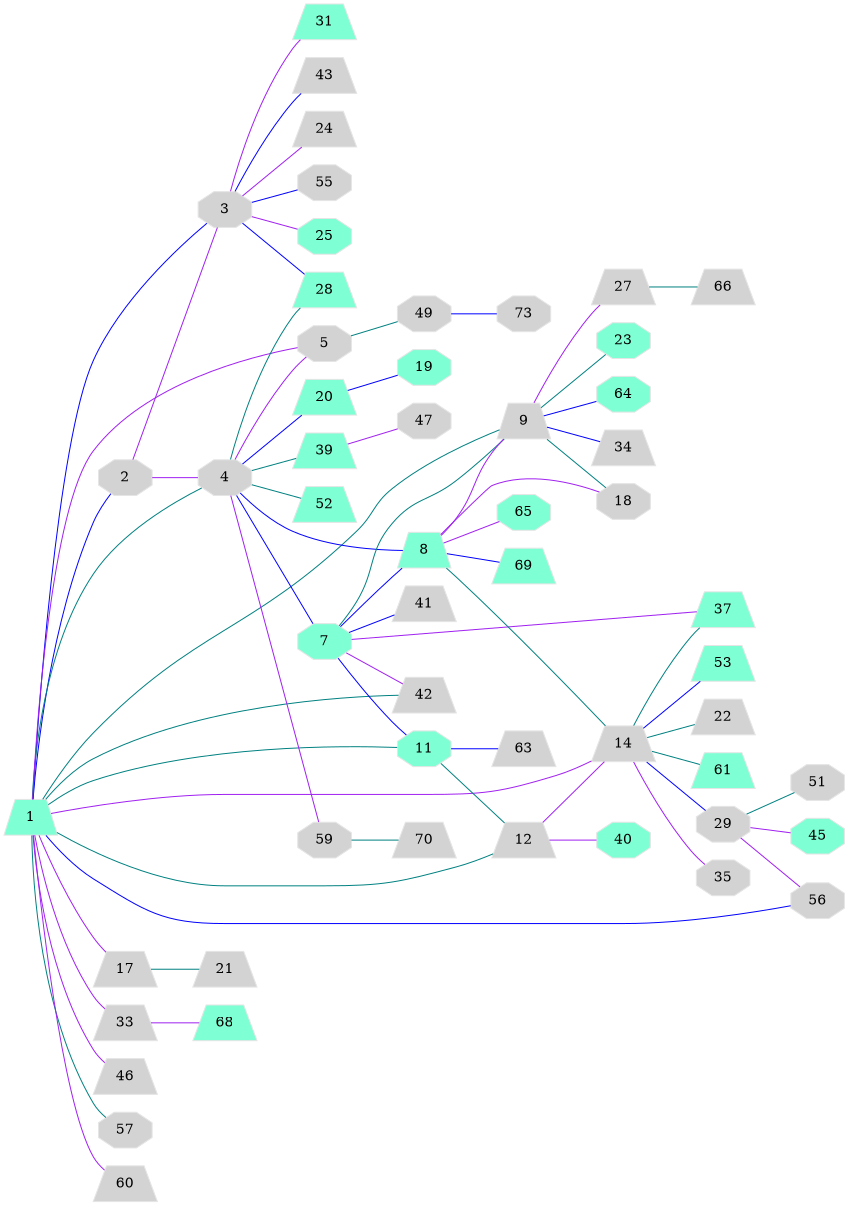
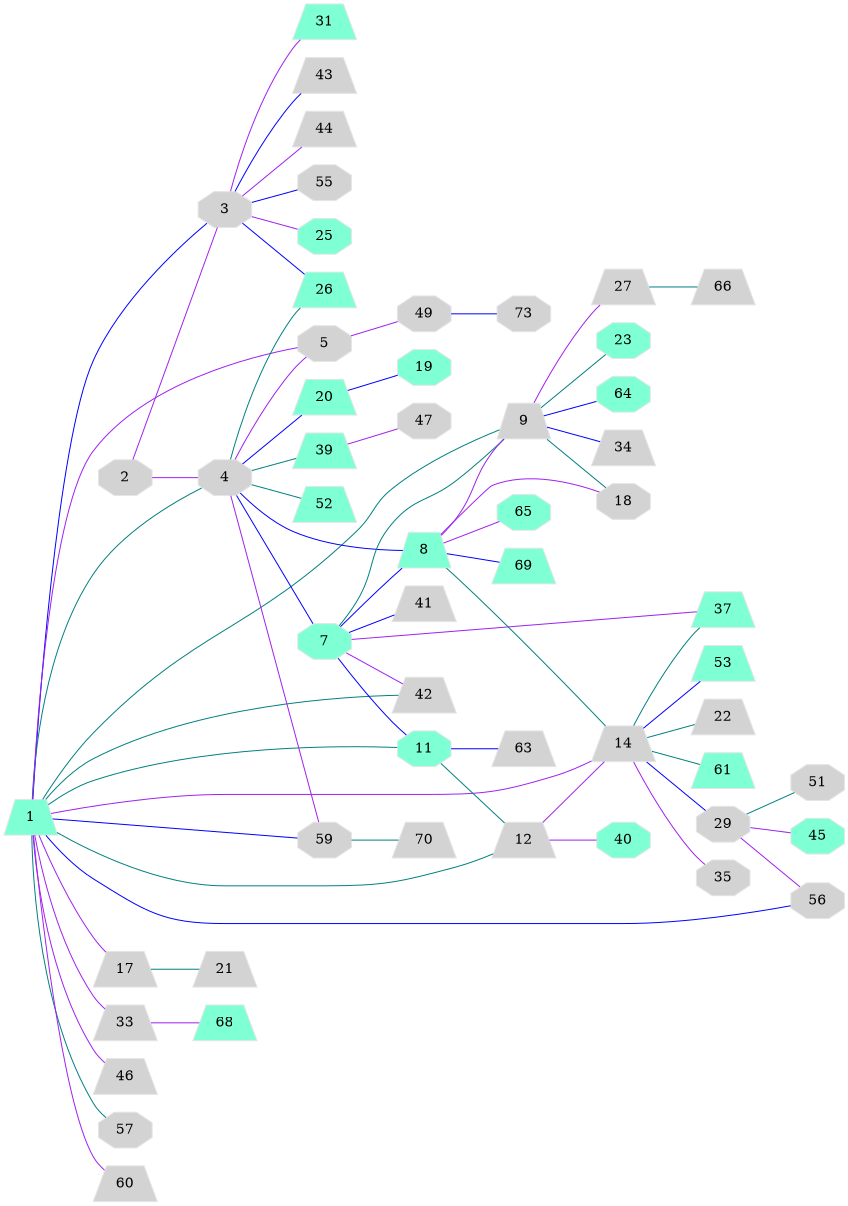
(325, 129) -> (325, 129)
(325, 290) -> (325, 290)
(374, 329) -> (374, 329)
(62, 619) -> (175, 829)
